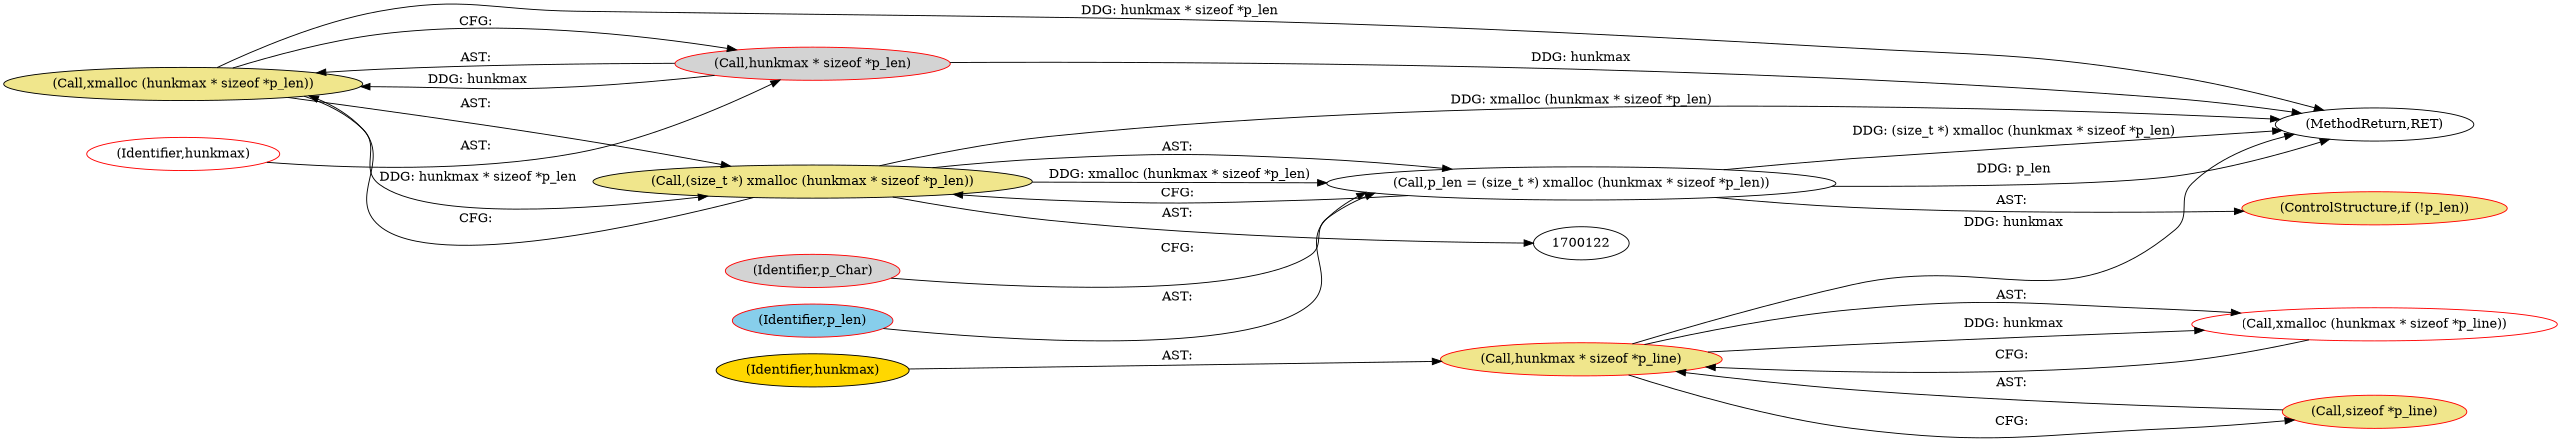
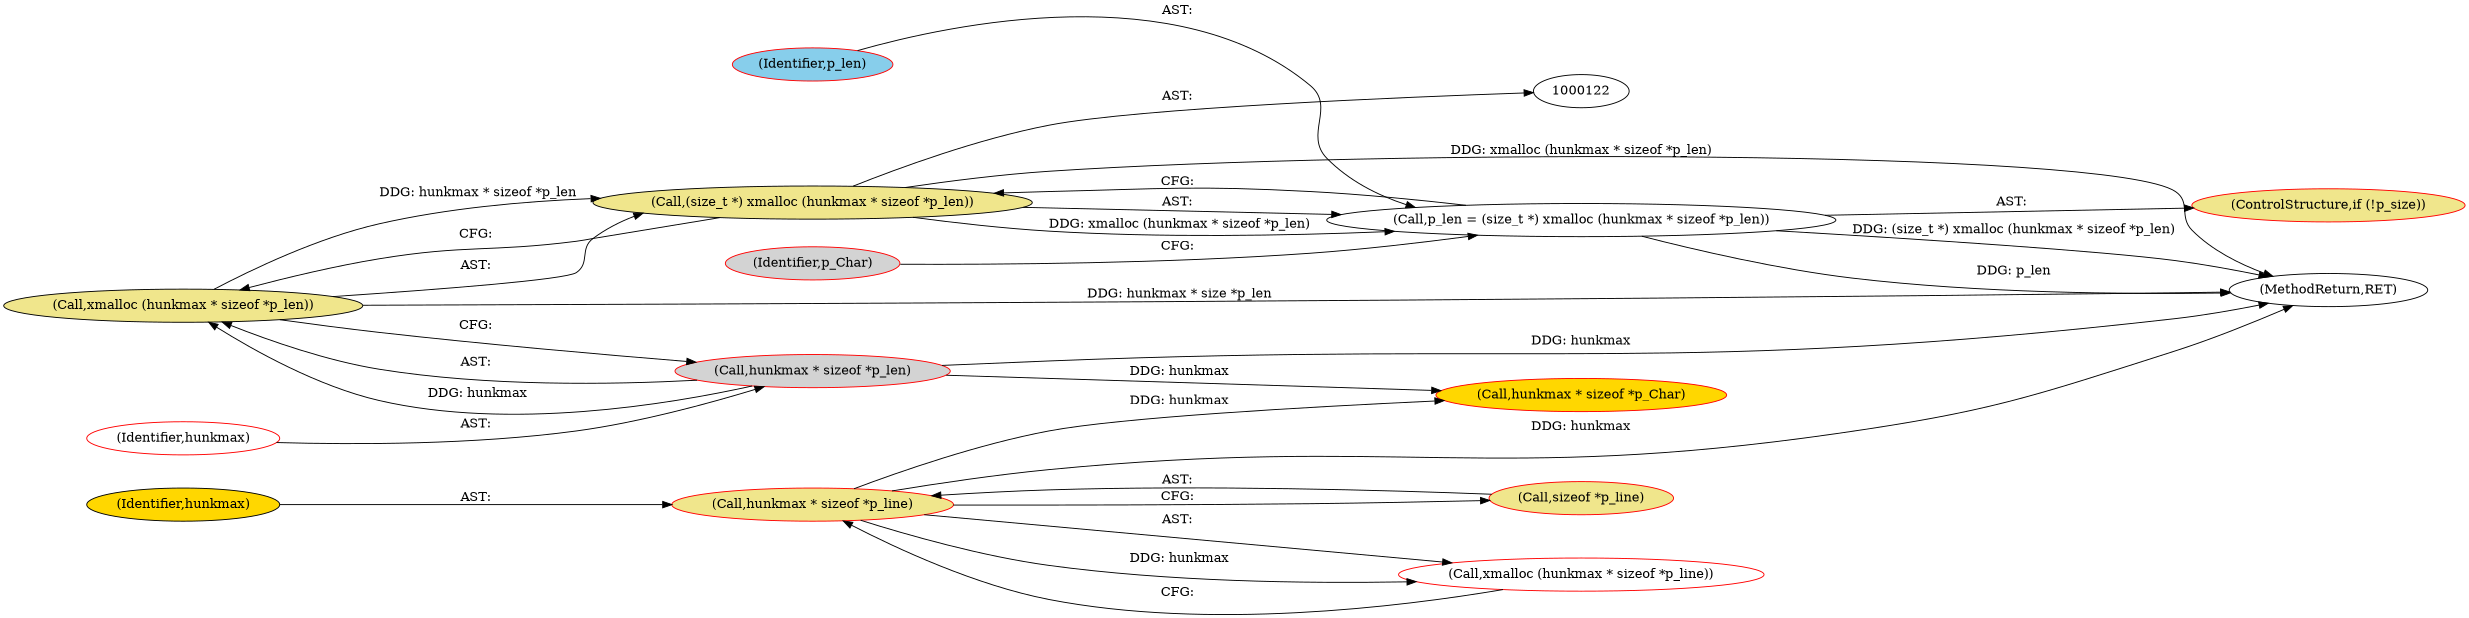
(1180, 11) -> (1180, 294)
(2375, 208) -> (2329, 205)
(1581, 243) -> (1581, 91)
none -> (1581, 395)
